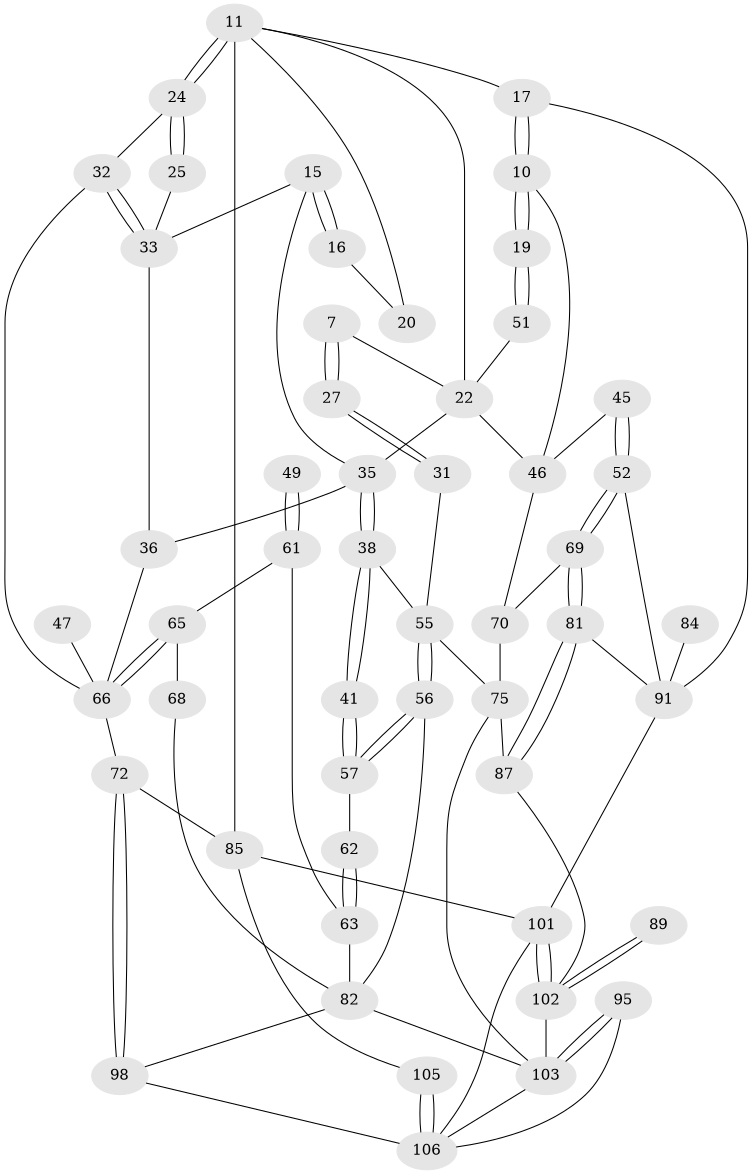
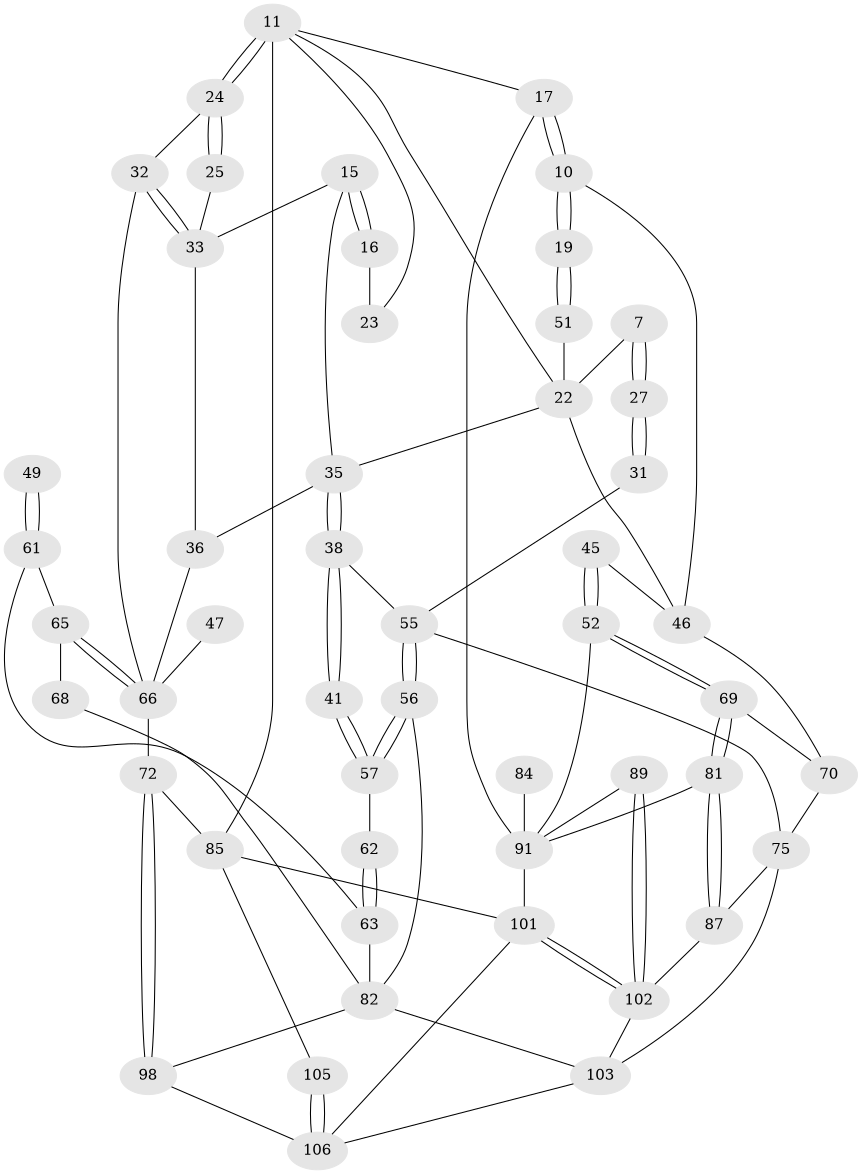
(407, 324) -> (370, 324)
none -> (582, 813)
(623, 1001) -> none
